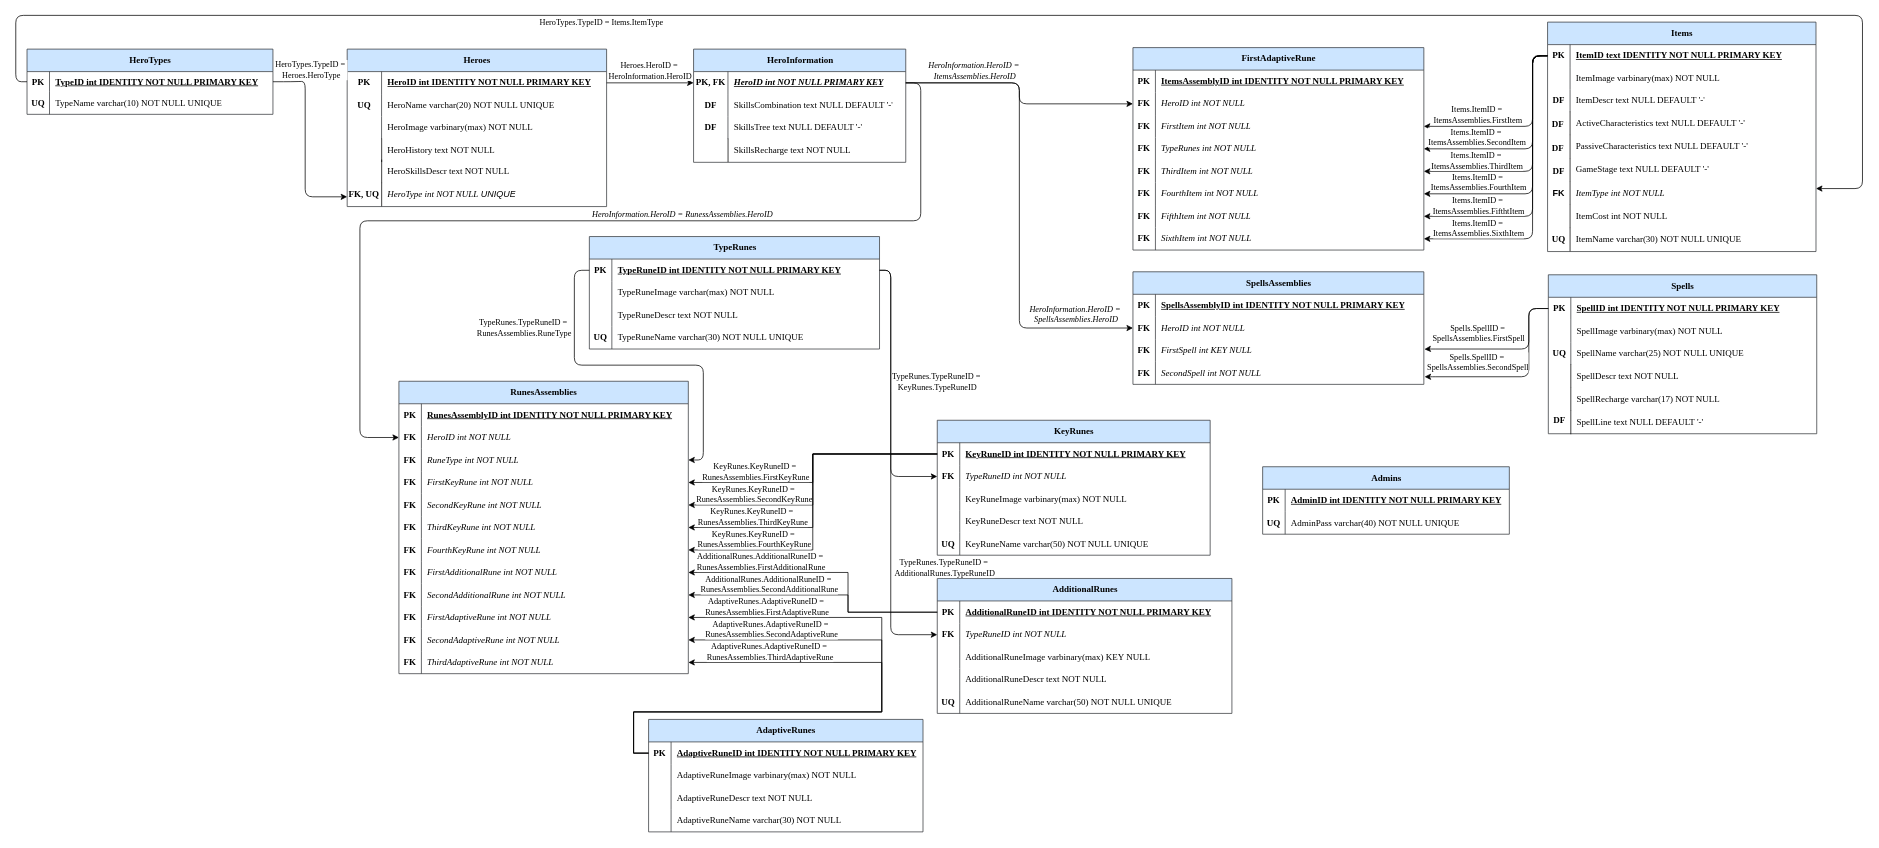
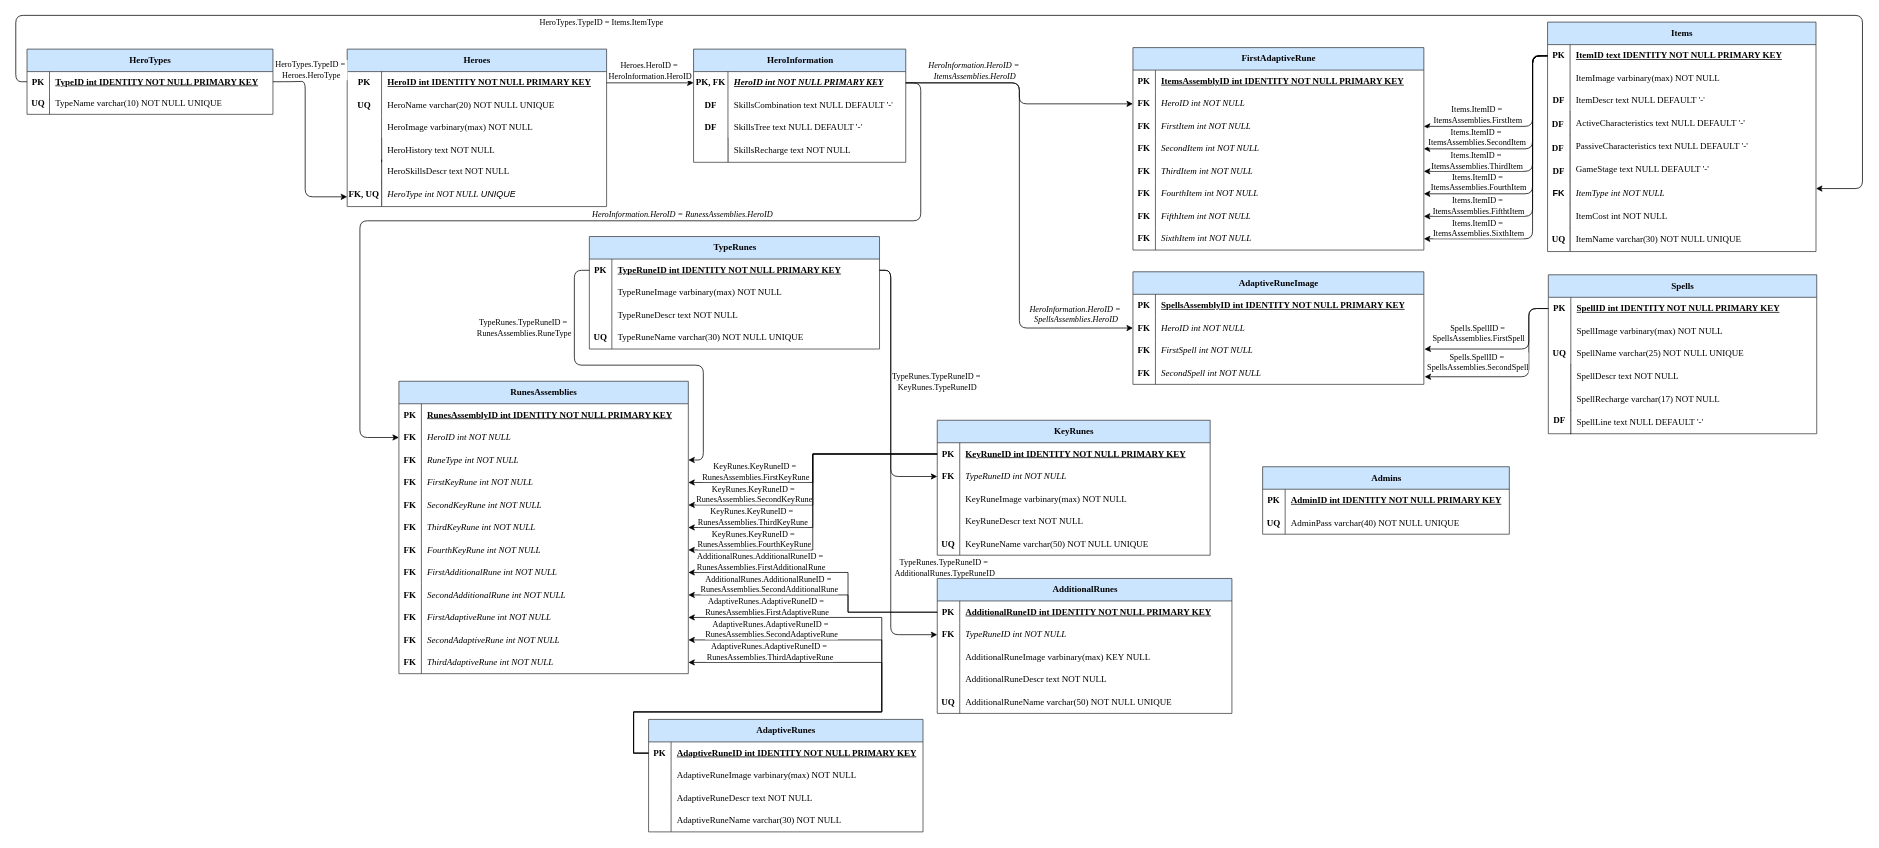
(1212, 149) -> (1215, 149)
(1279, 283) -> (1279, 283)
(702, 293) -> (706, 293)
(1211, 351) -> (1211, 351)
